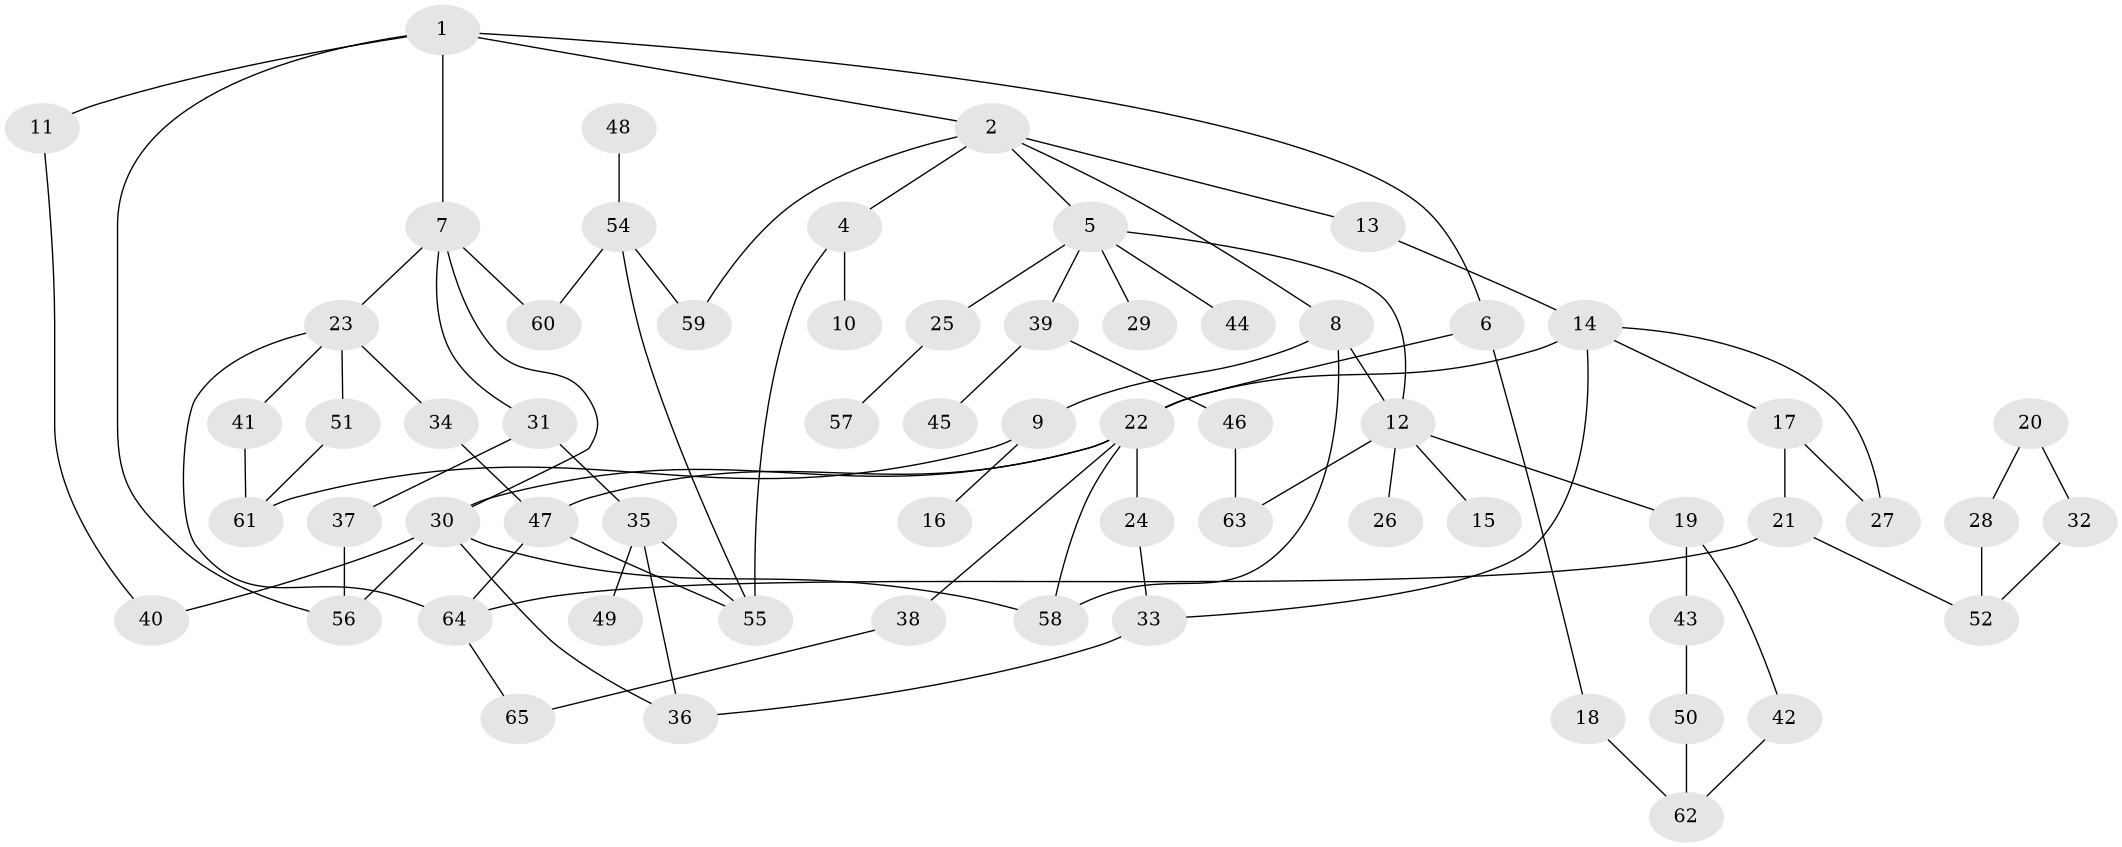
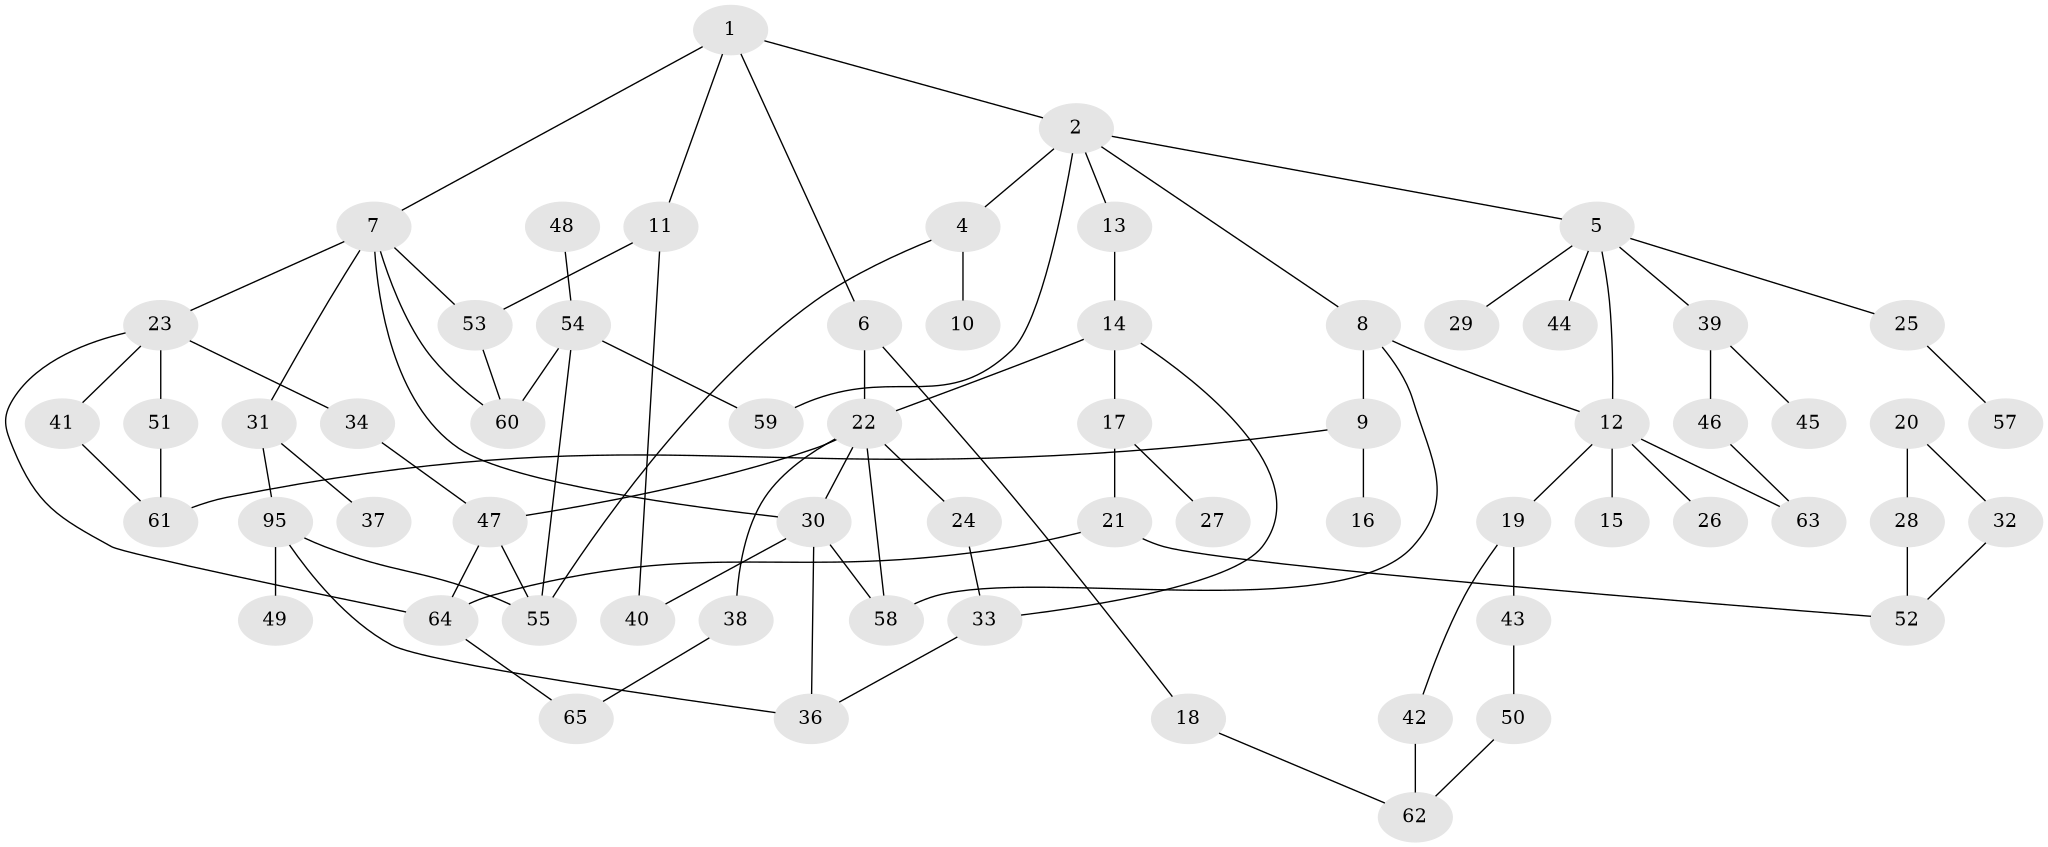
none -> (475, 325)
(1785, 367) -> none
(640, 522) -> (276, 522)
(344, 620) -> none
